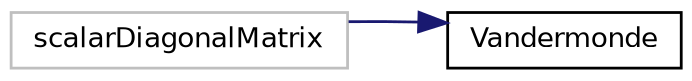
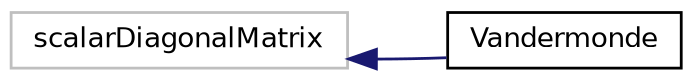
(383, 22) -> (412, 59)
